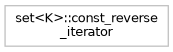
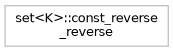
(87, 26) -> (87, 26)
